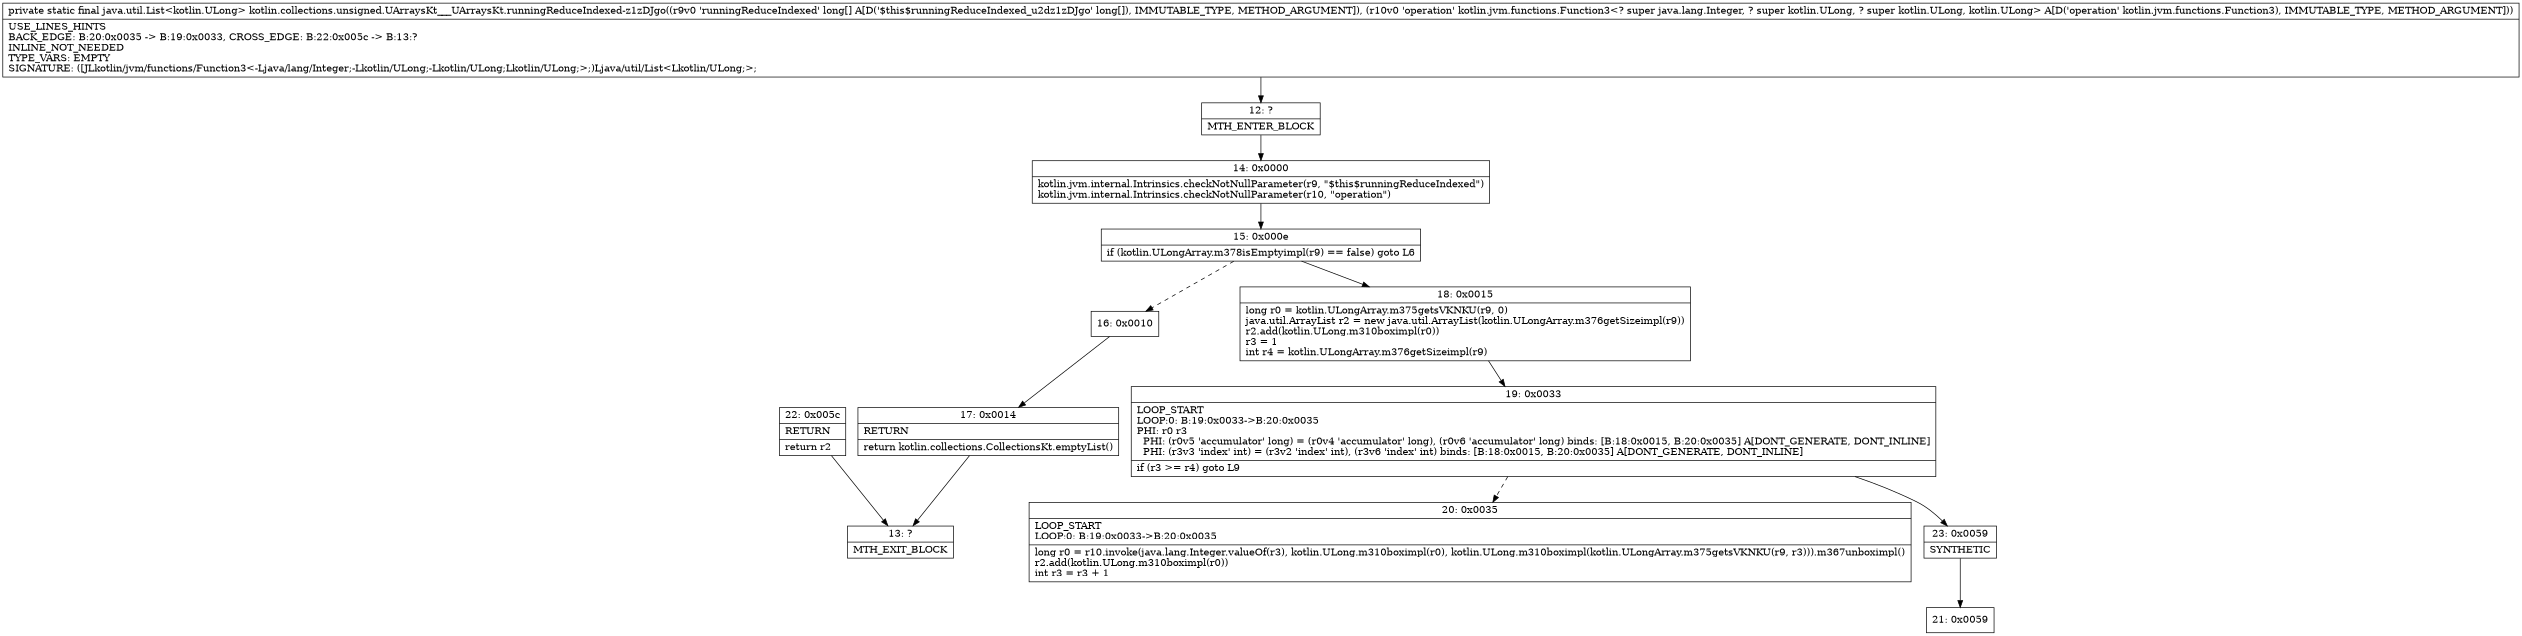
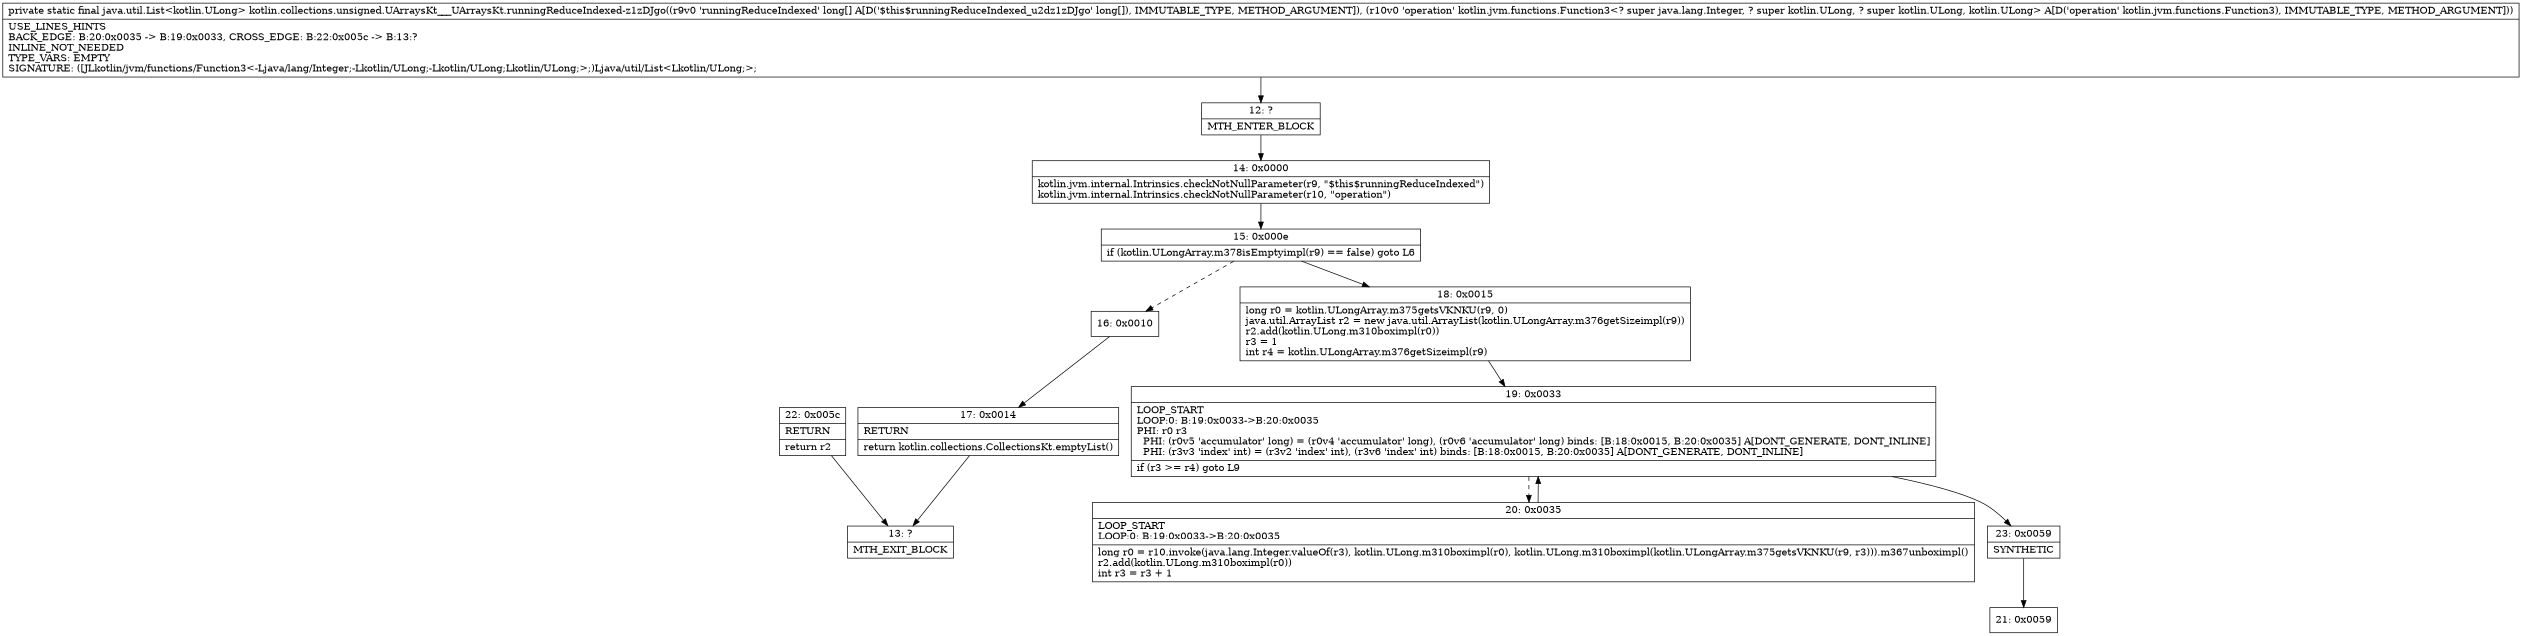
none -> (1538, 493)
